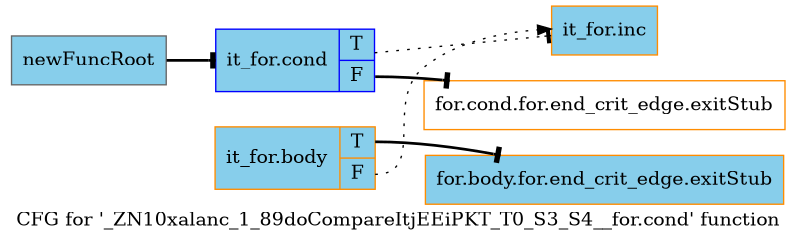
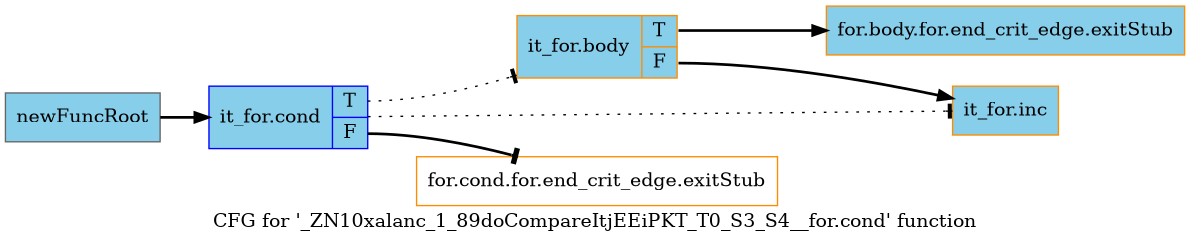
(188, 60) -> (177, 117)
(422, 70) -> (809, 73)
none -> (440, 94)
(435, 145) -> (746, 31)
